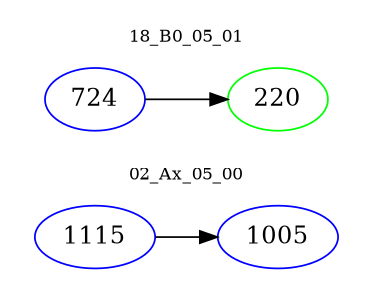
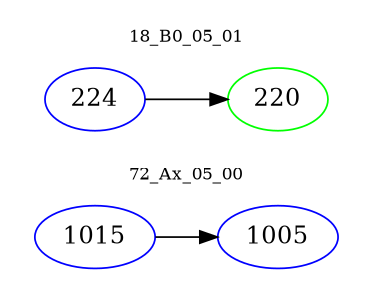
(95, 99) -> (95, 99)
(186, 175) -> (186, 175)
(95, 237) -> (95, 237)
